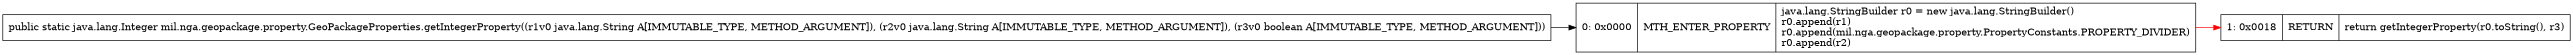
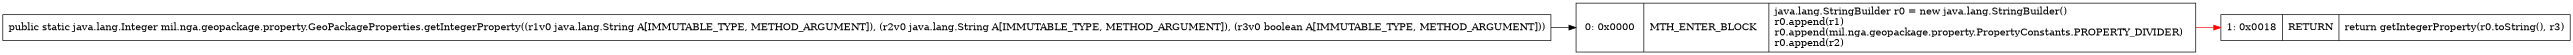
(1707, 27) -> (1703, 27)
